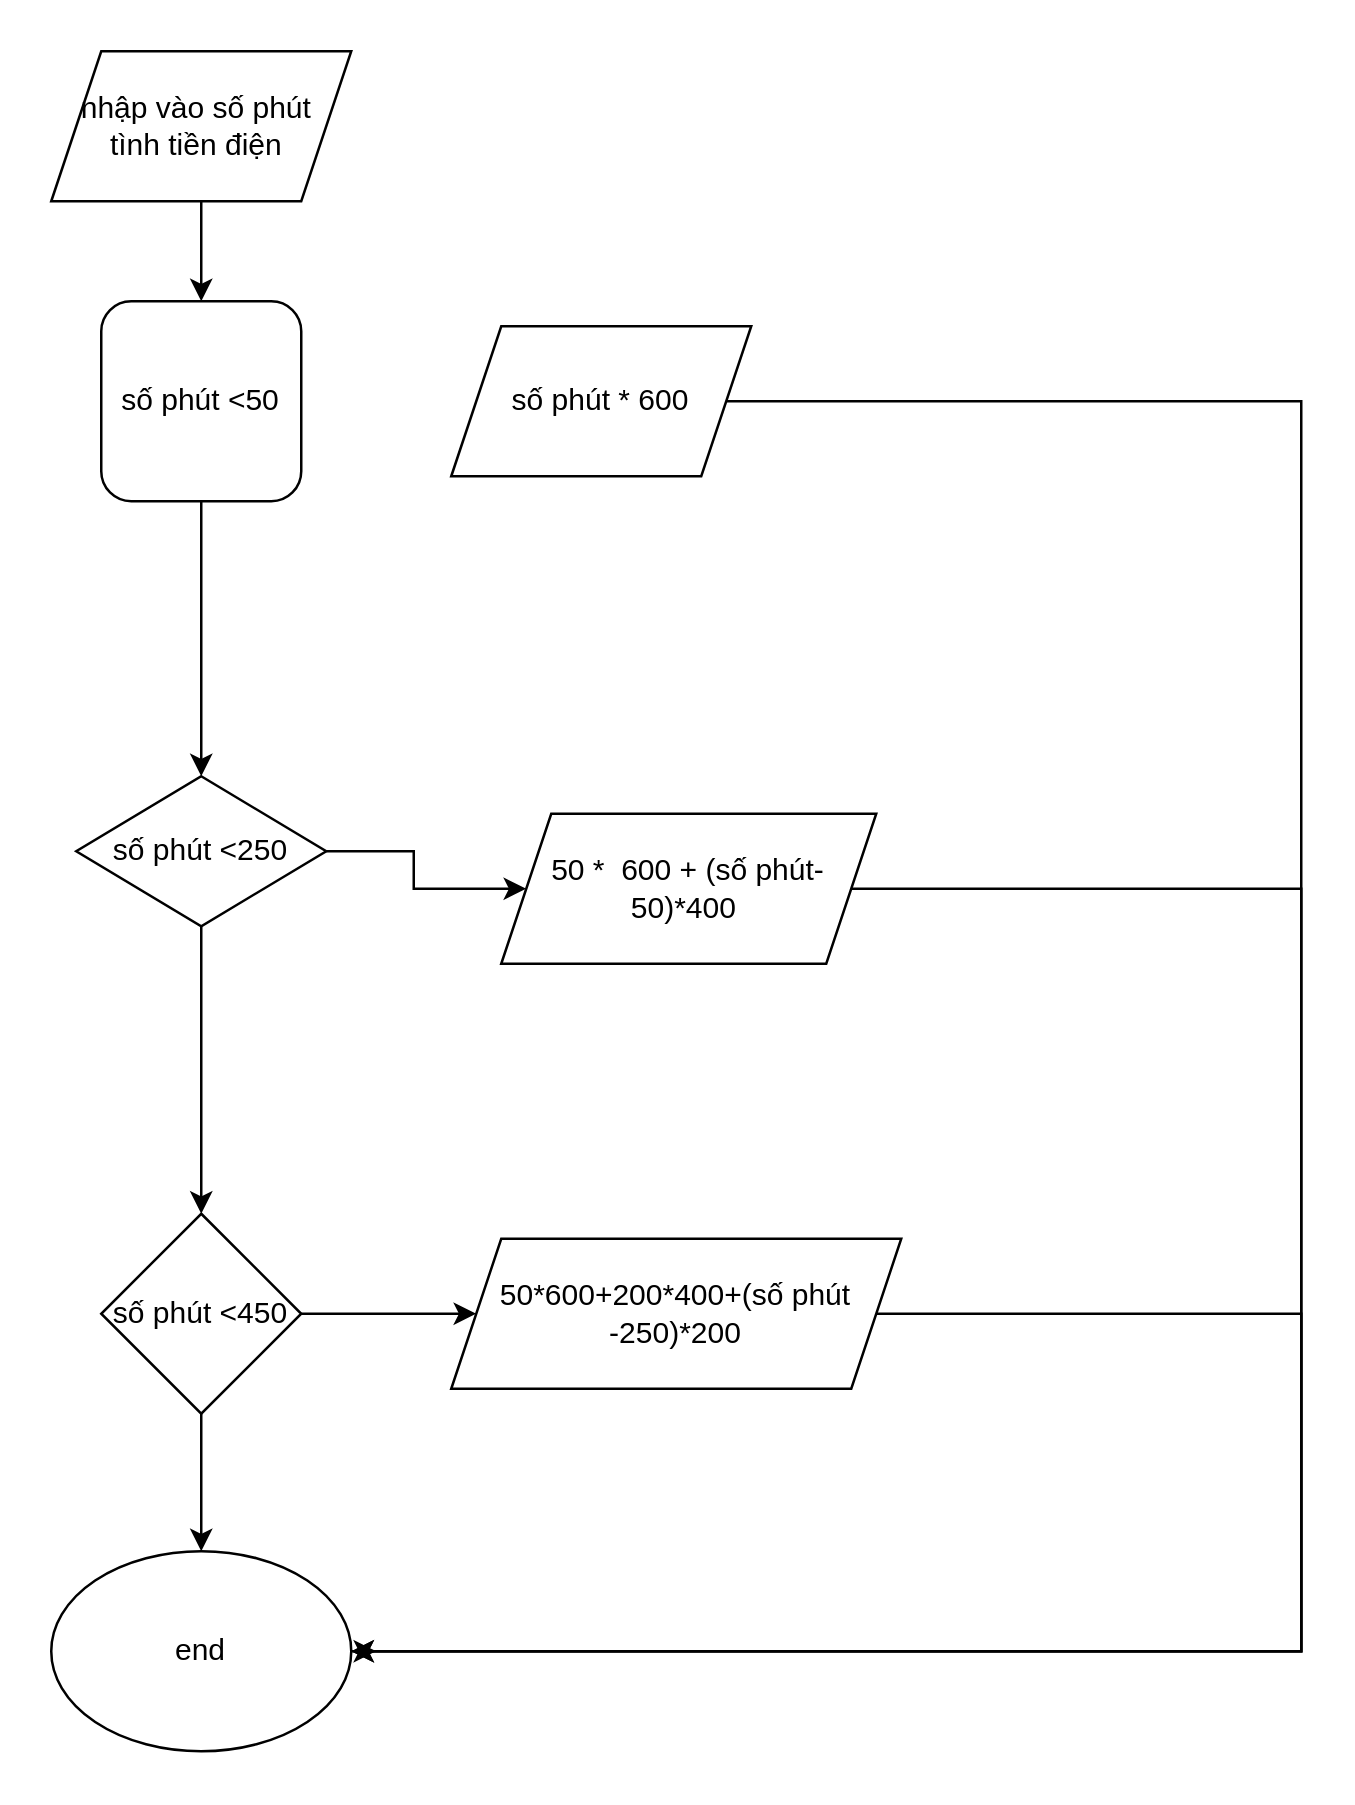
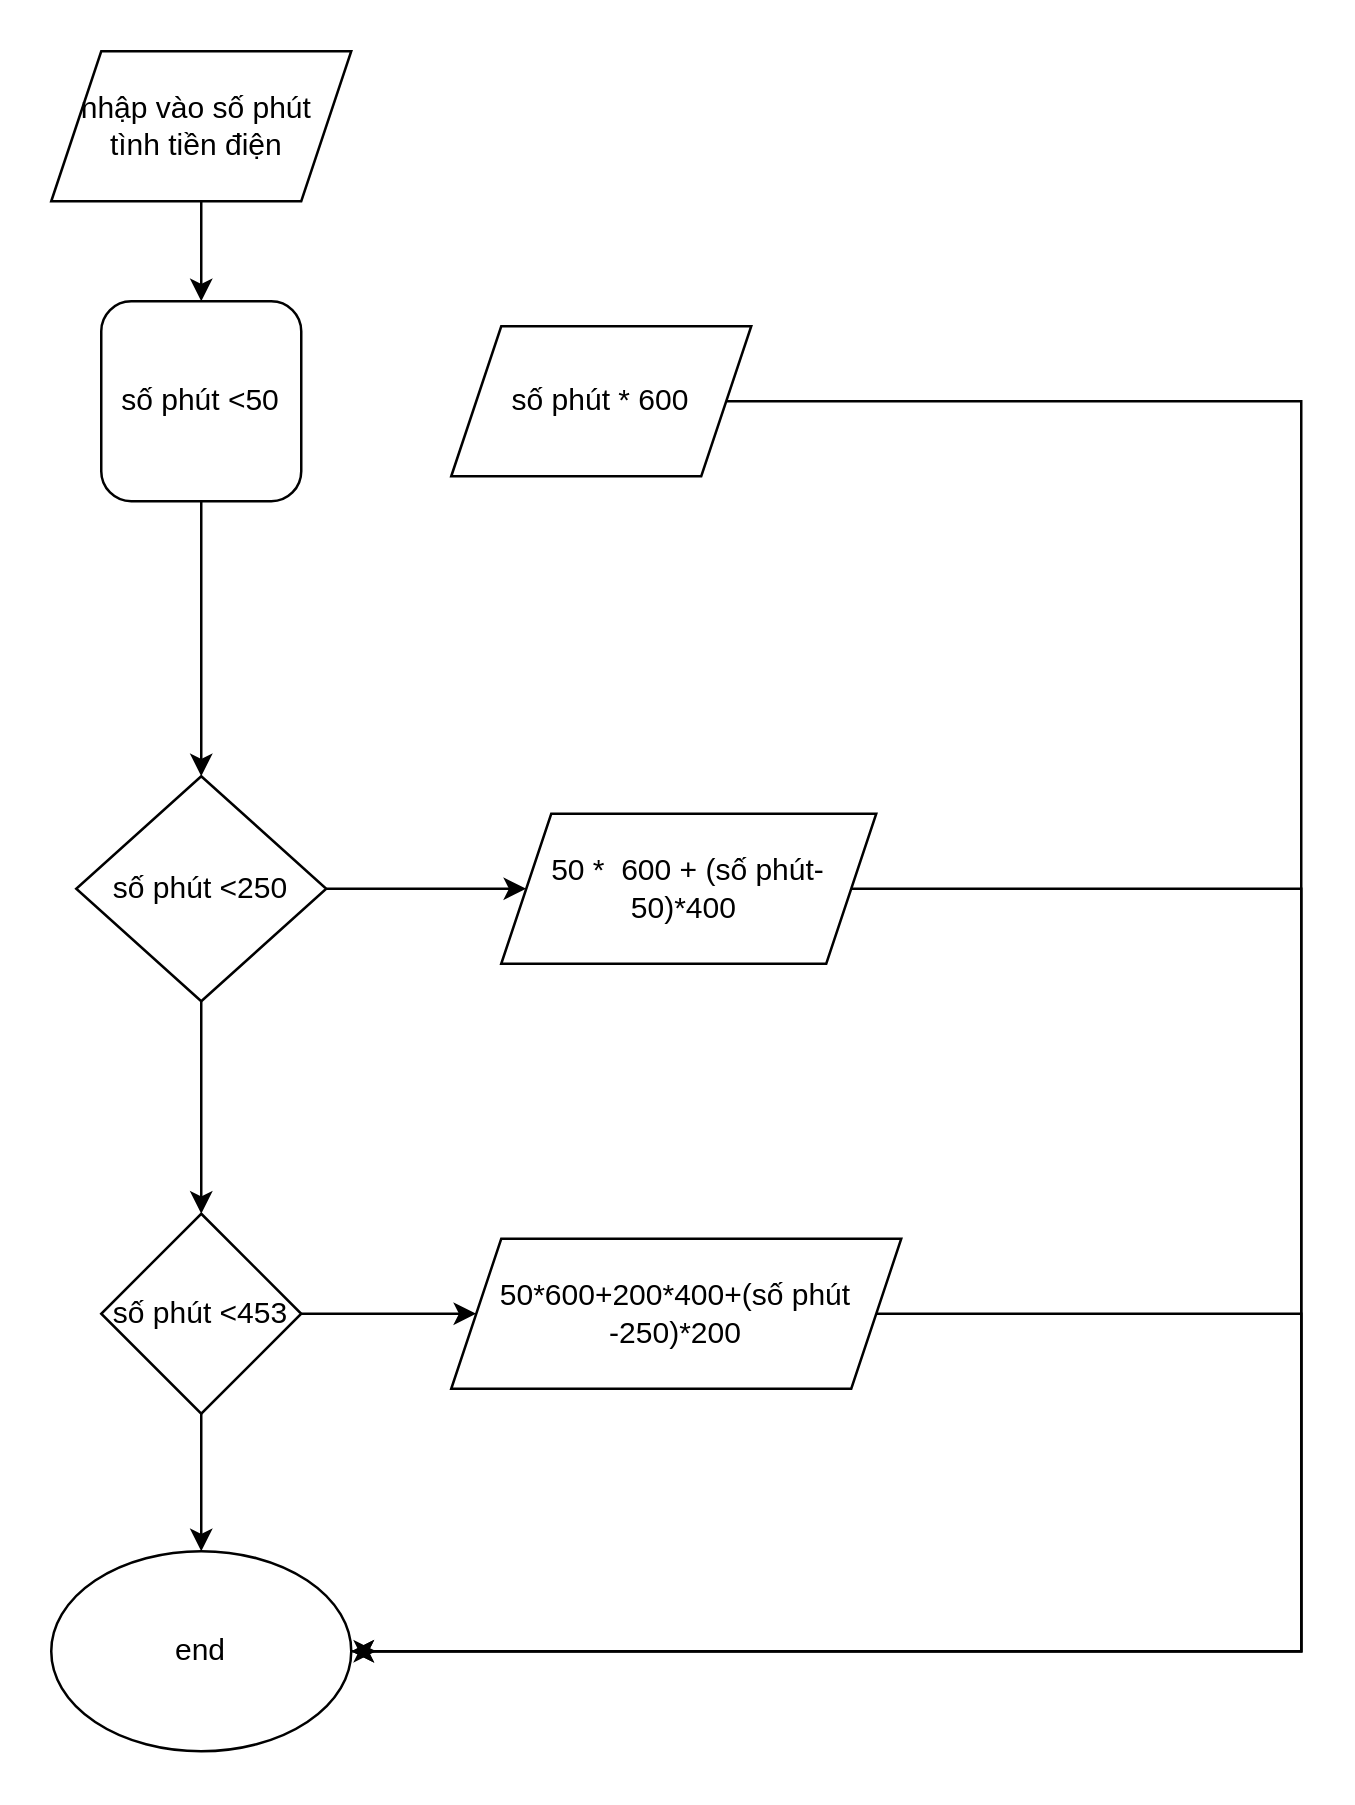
(201, 851) -> (201, 889)
(201, 1314) -> (201, 1314)
